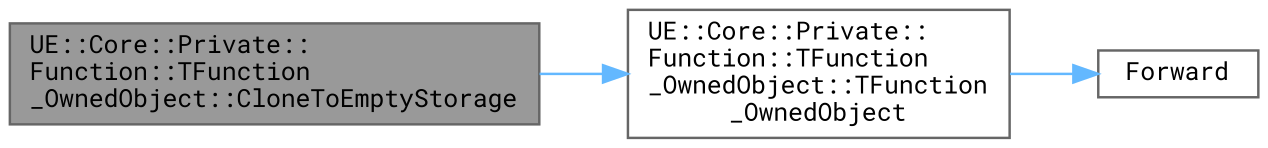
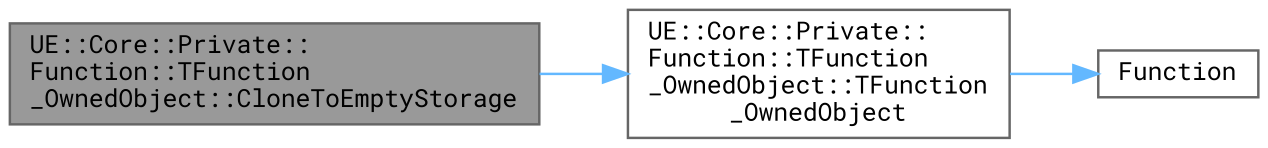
(1178, 74) -> (1178, 74)
